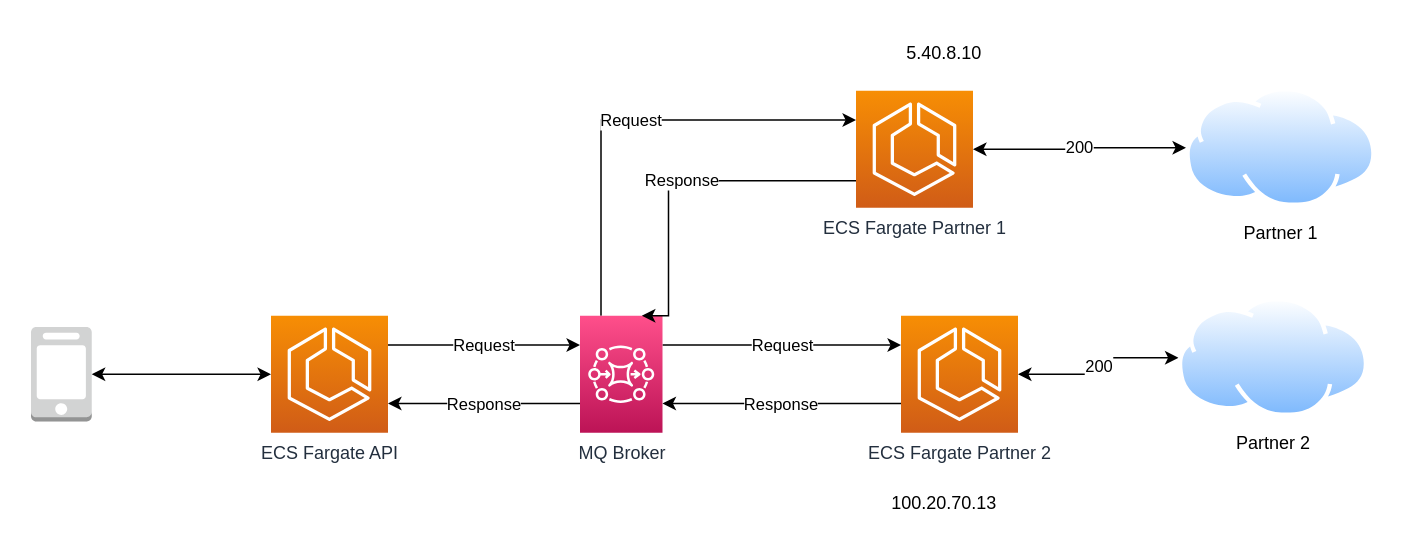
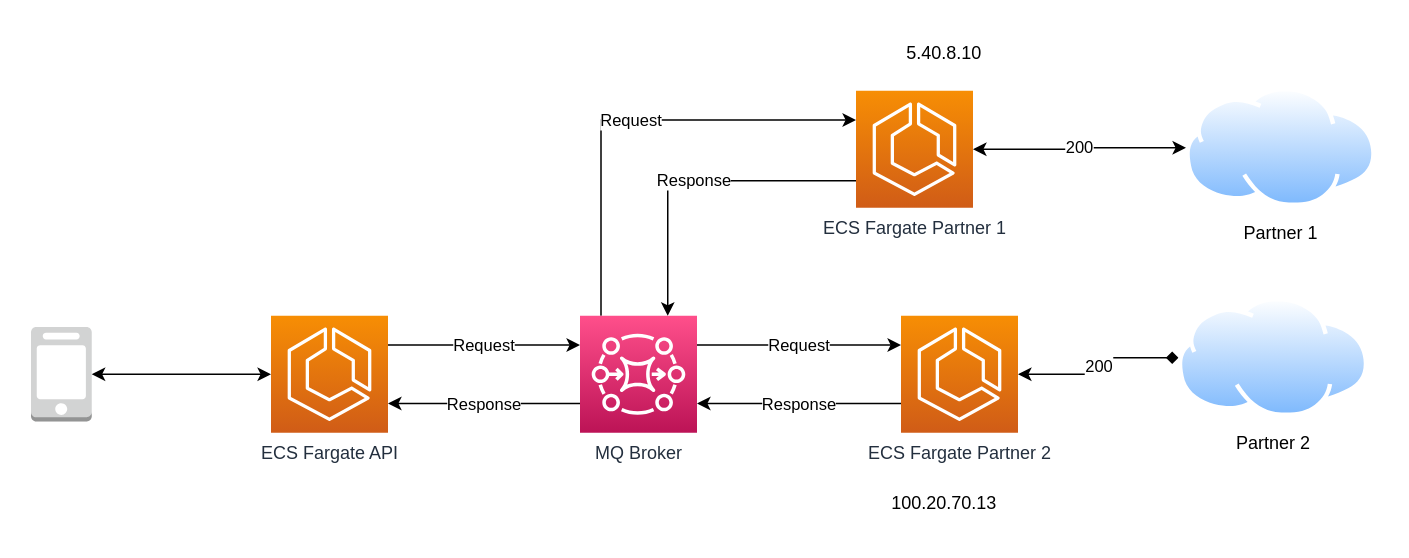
(1167, 358) -> (1166, 358)
(621, 374) -> (638, 374)
